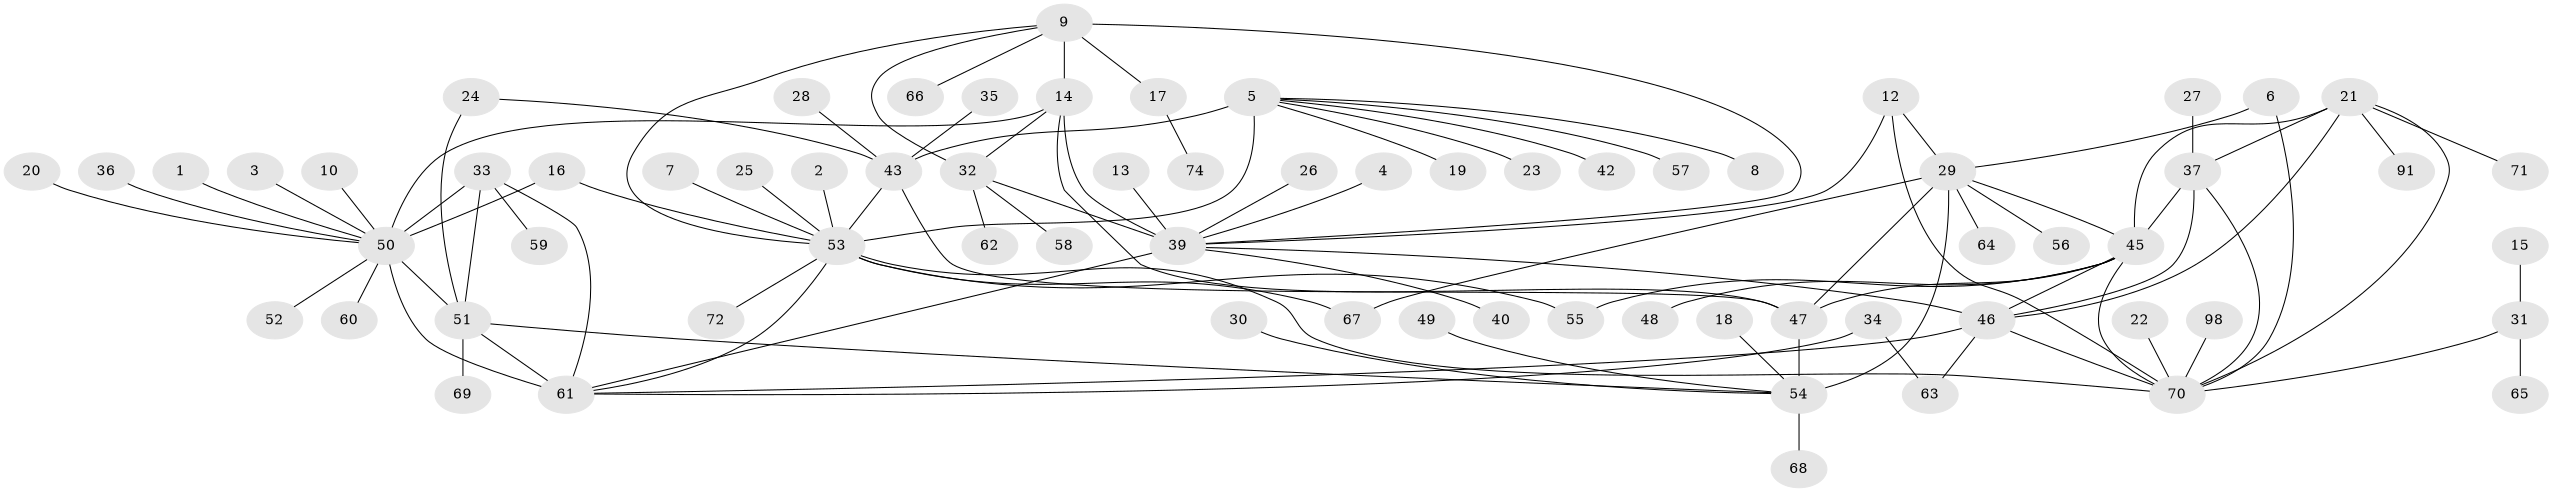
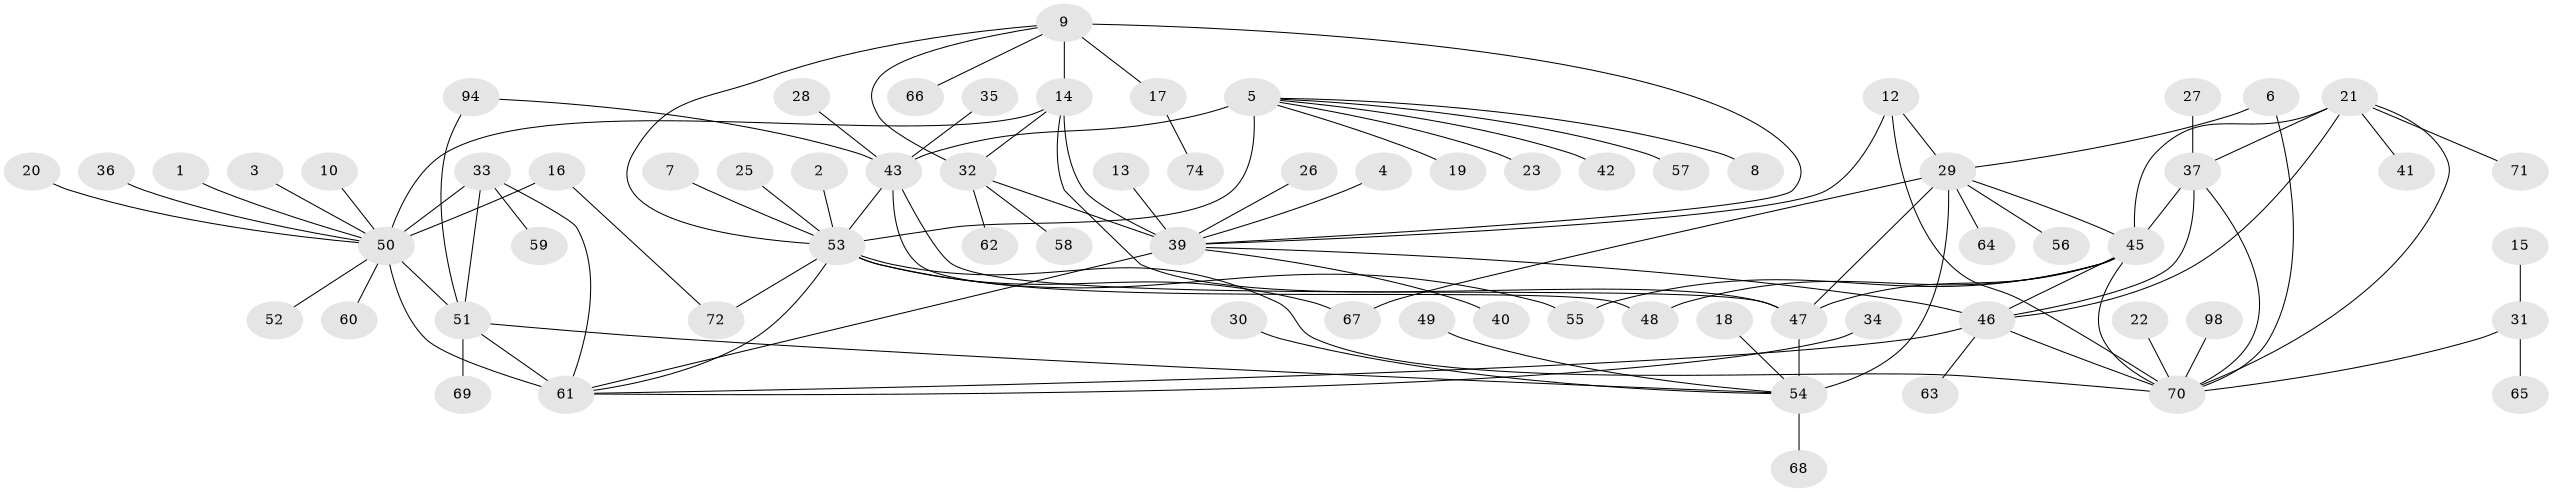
(471, 97) -> (471, 97)
(2407, 172) -> (2407, 172)
(694, 216) -> (637, 246)
none -> (1233, 294)
(1902, 358) -> none
